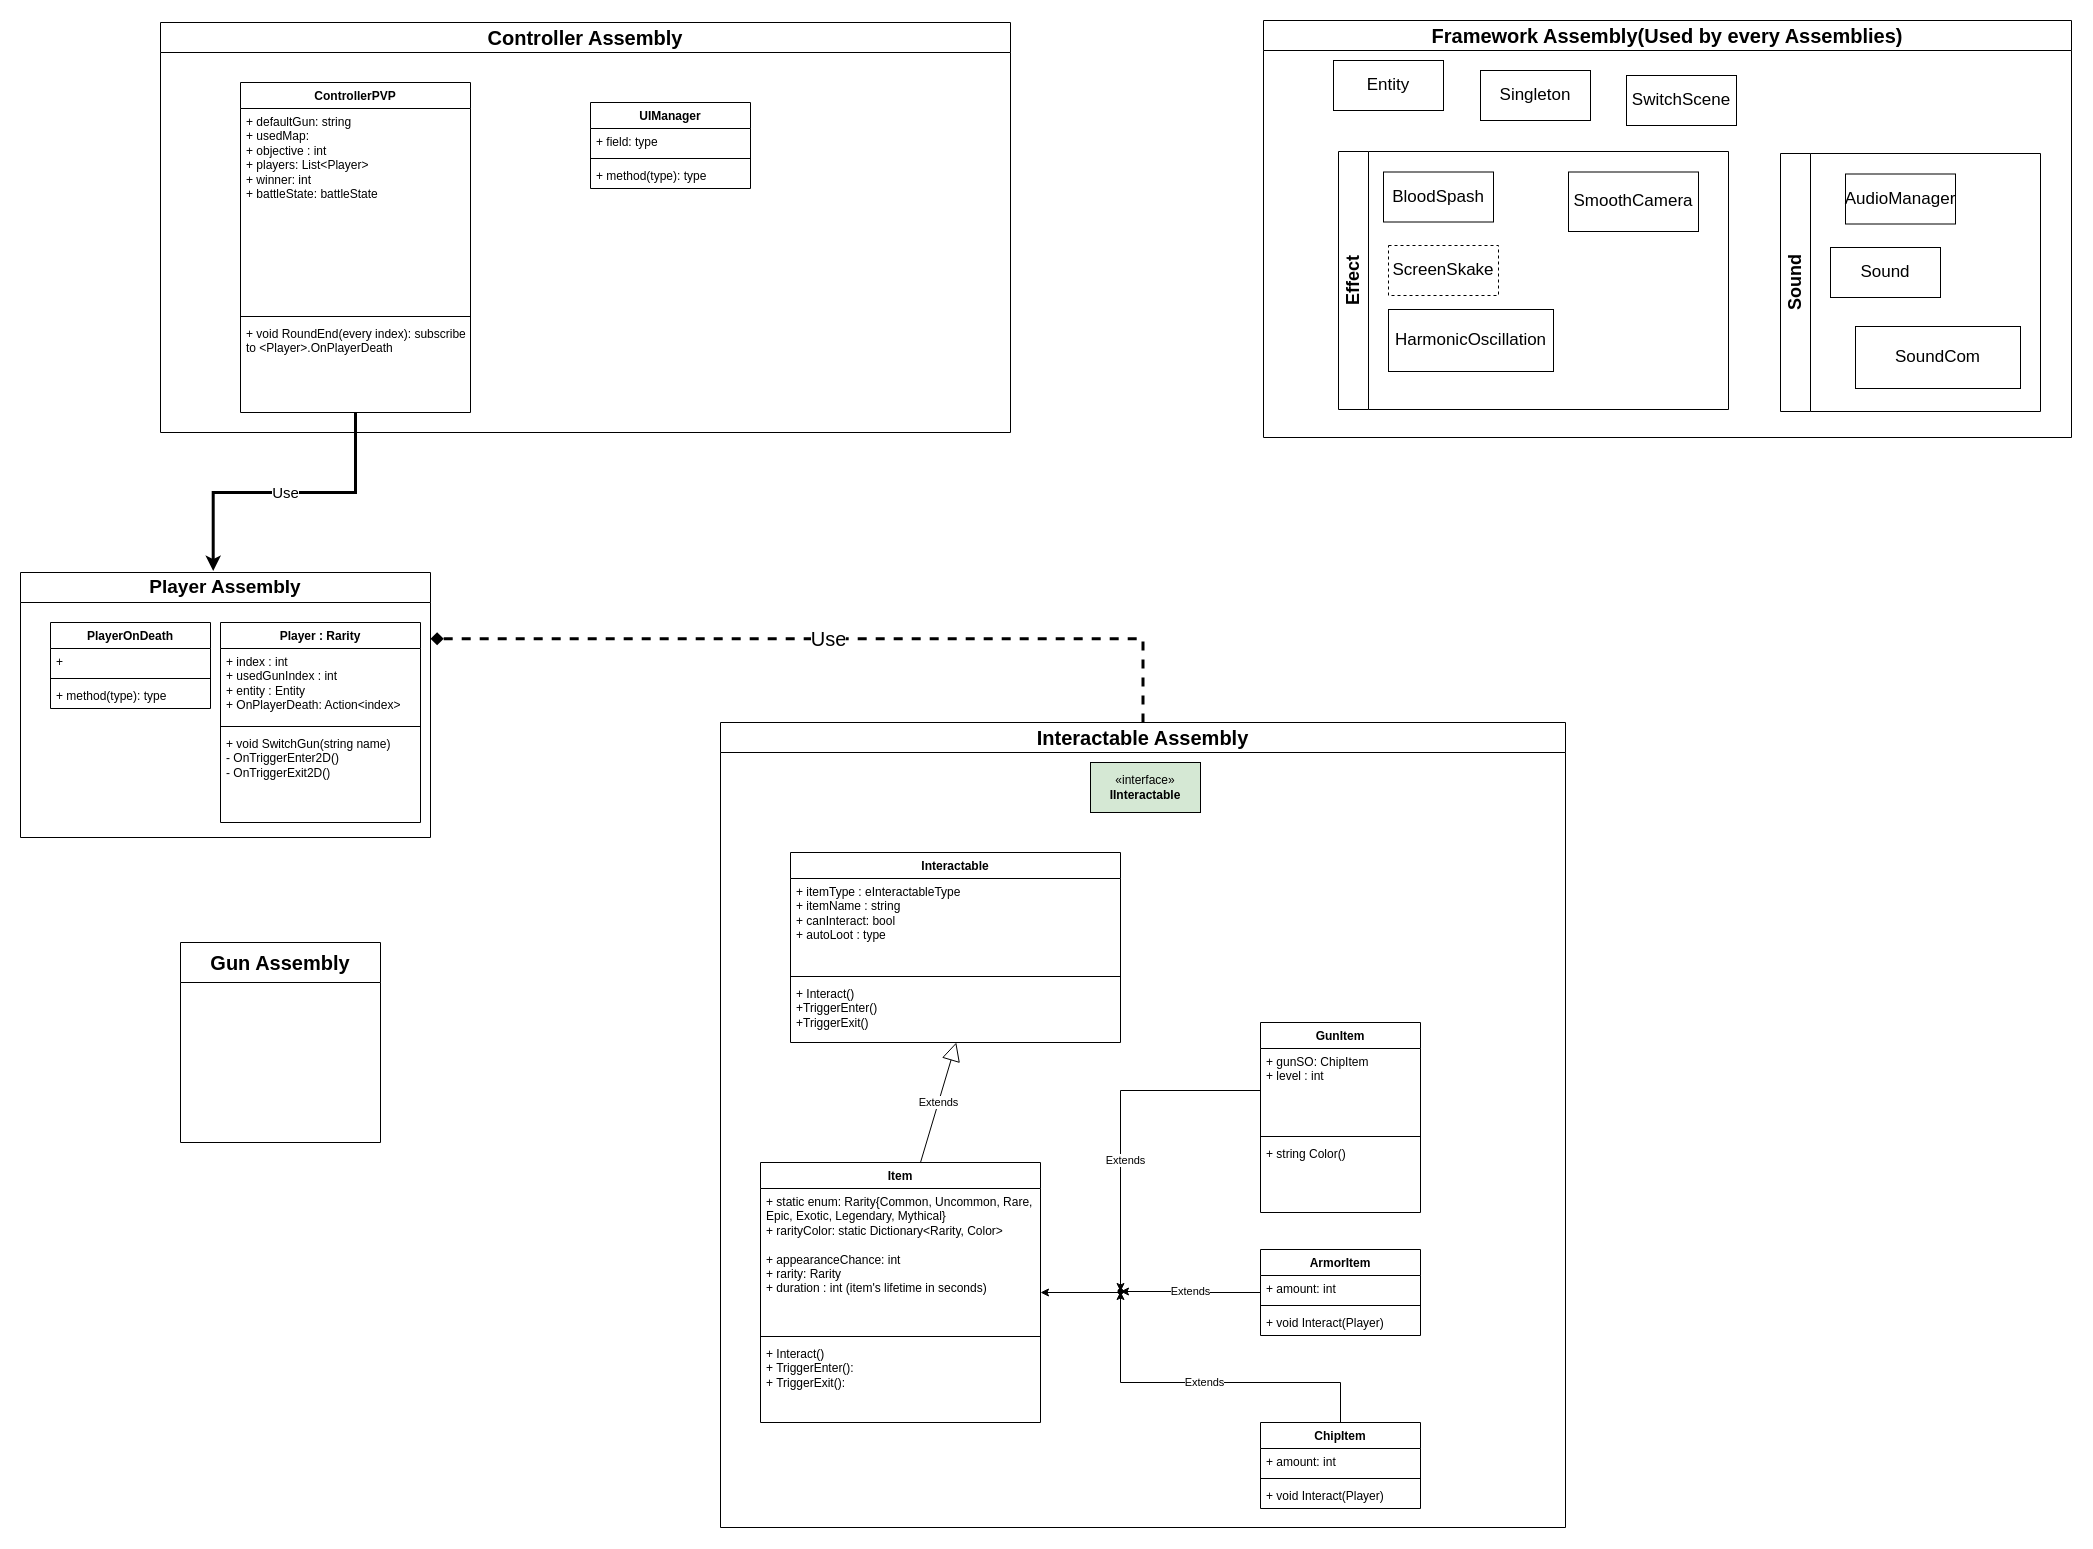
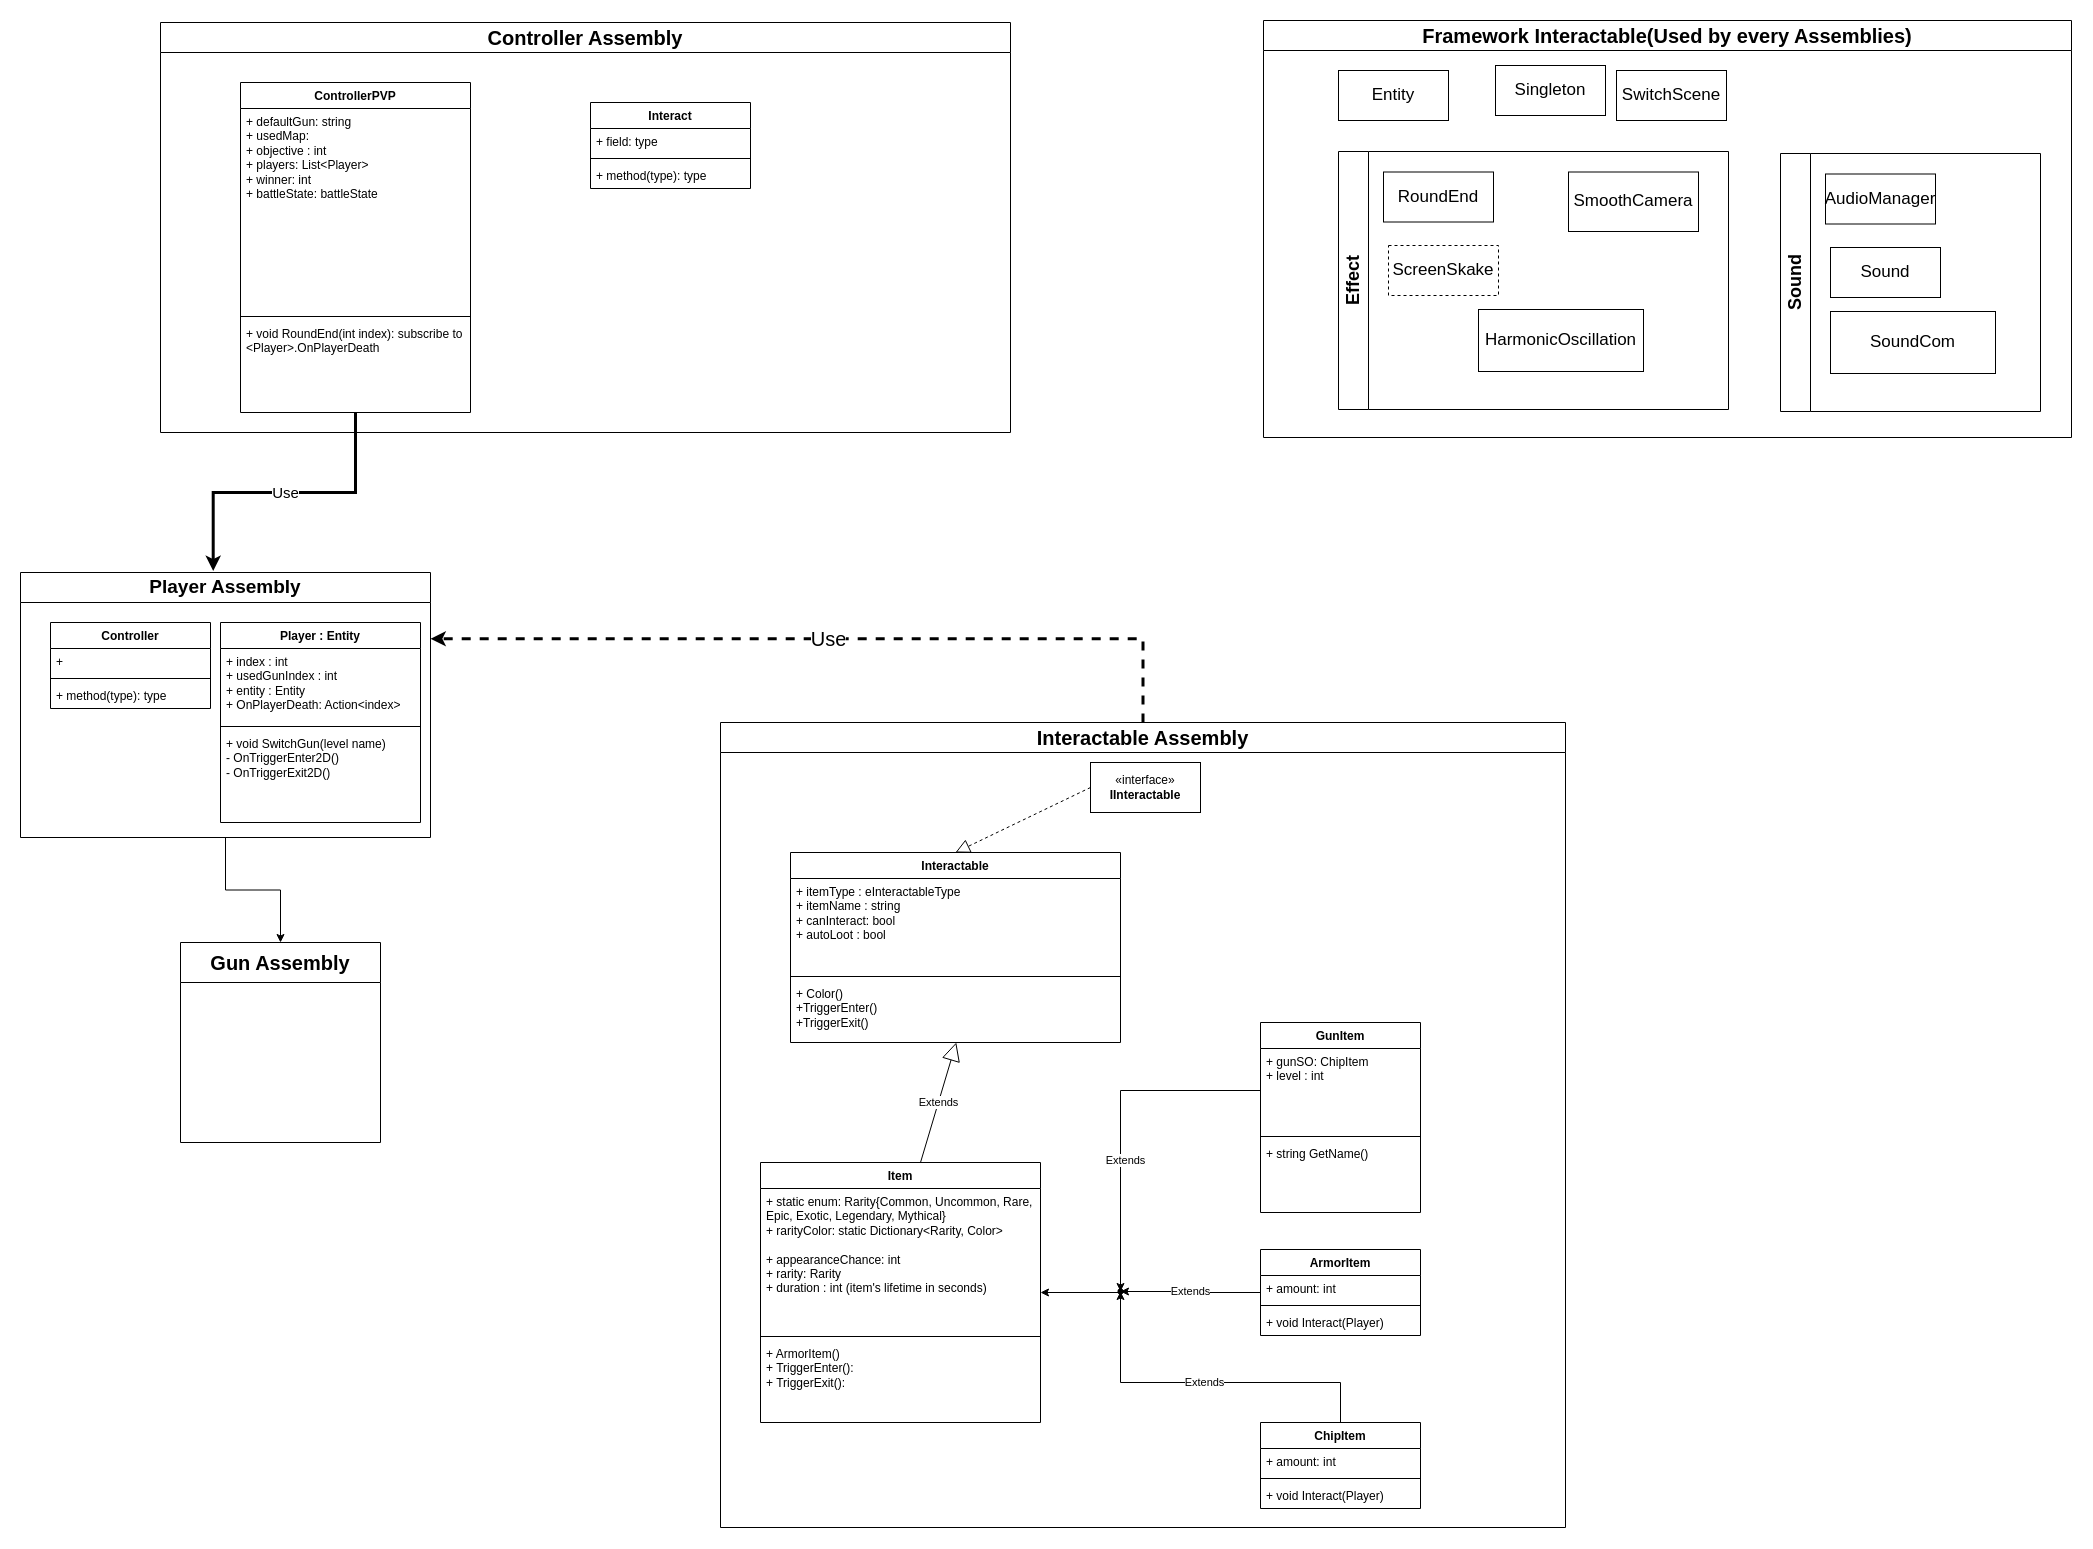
(1668, 36) -> (1668, 36)
(1389, 86) -> (1394, 96)
(1536, 96) -> (1551, 91)
(1682, 101) -> (1672, 96)
(671, 117) -> (671, 117)
(1439, 198) -> (1439, 198)
(1901, 199) -> (1881, 199)
(1471, 341) -> (1561, 341)
(357, 342) -> (357, 342)
(1938, 358) -> (1913, 343)
(131, 637) -> (131, 637)
(321, 637) -> (321, 637)
(444, 639) -> (443, 639)
(315, 759) -> (310, 759)
(1146, 788) -> (1146, 788)
none -> (1030, 817)
none -> (251, 890)
(888, 914) -> (888, 914)
(845, 1009) -> (845, 1009)
(1314, 1155) -> (1322, 1155)
(819, 1369) -> (819, 1369)
